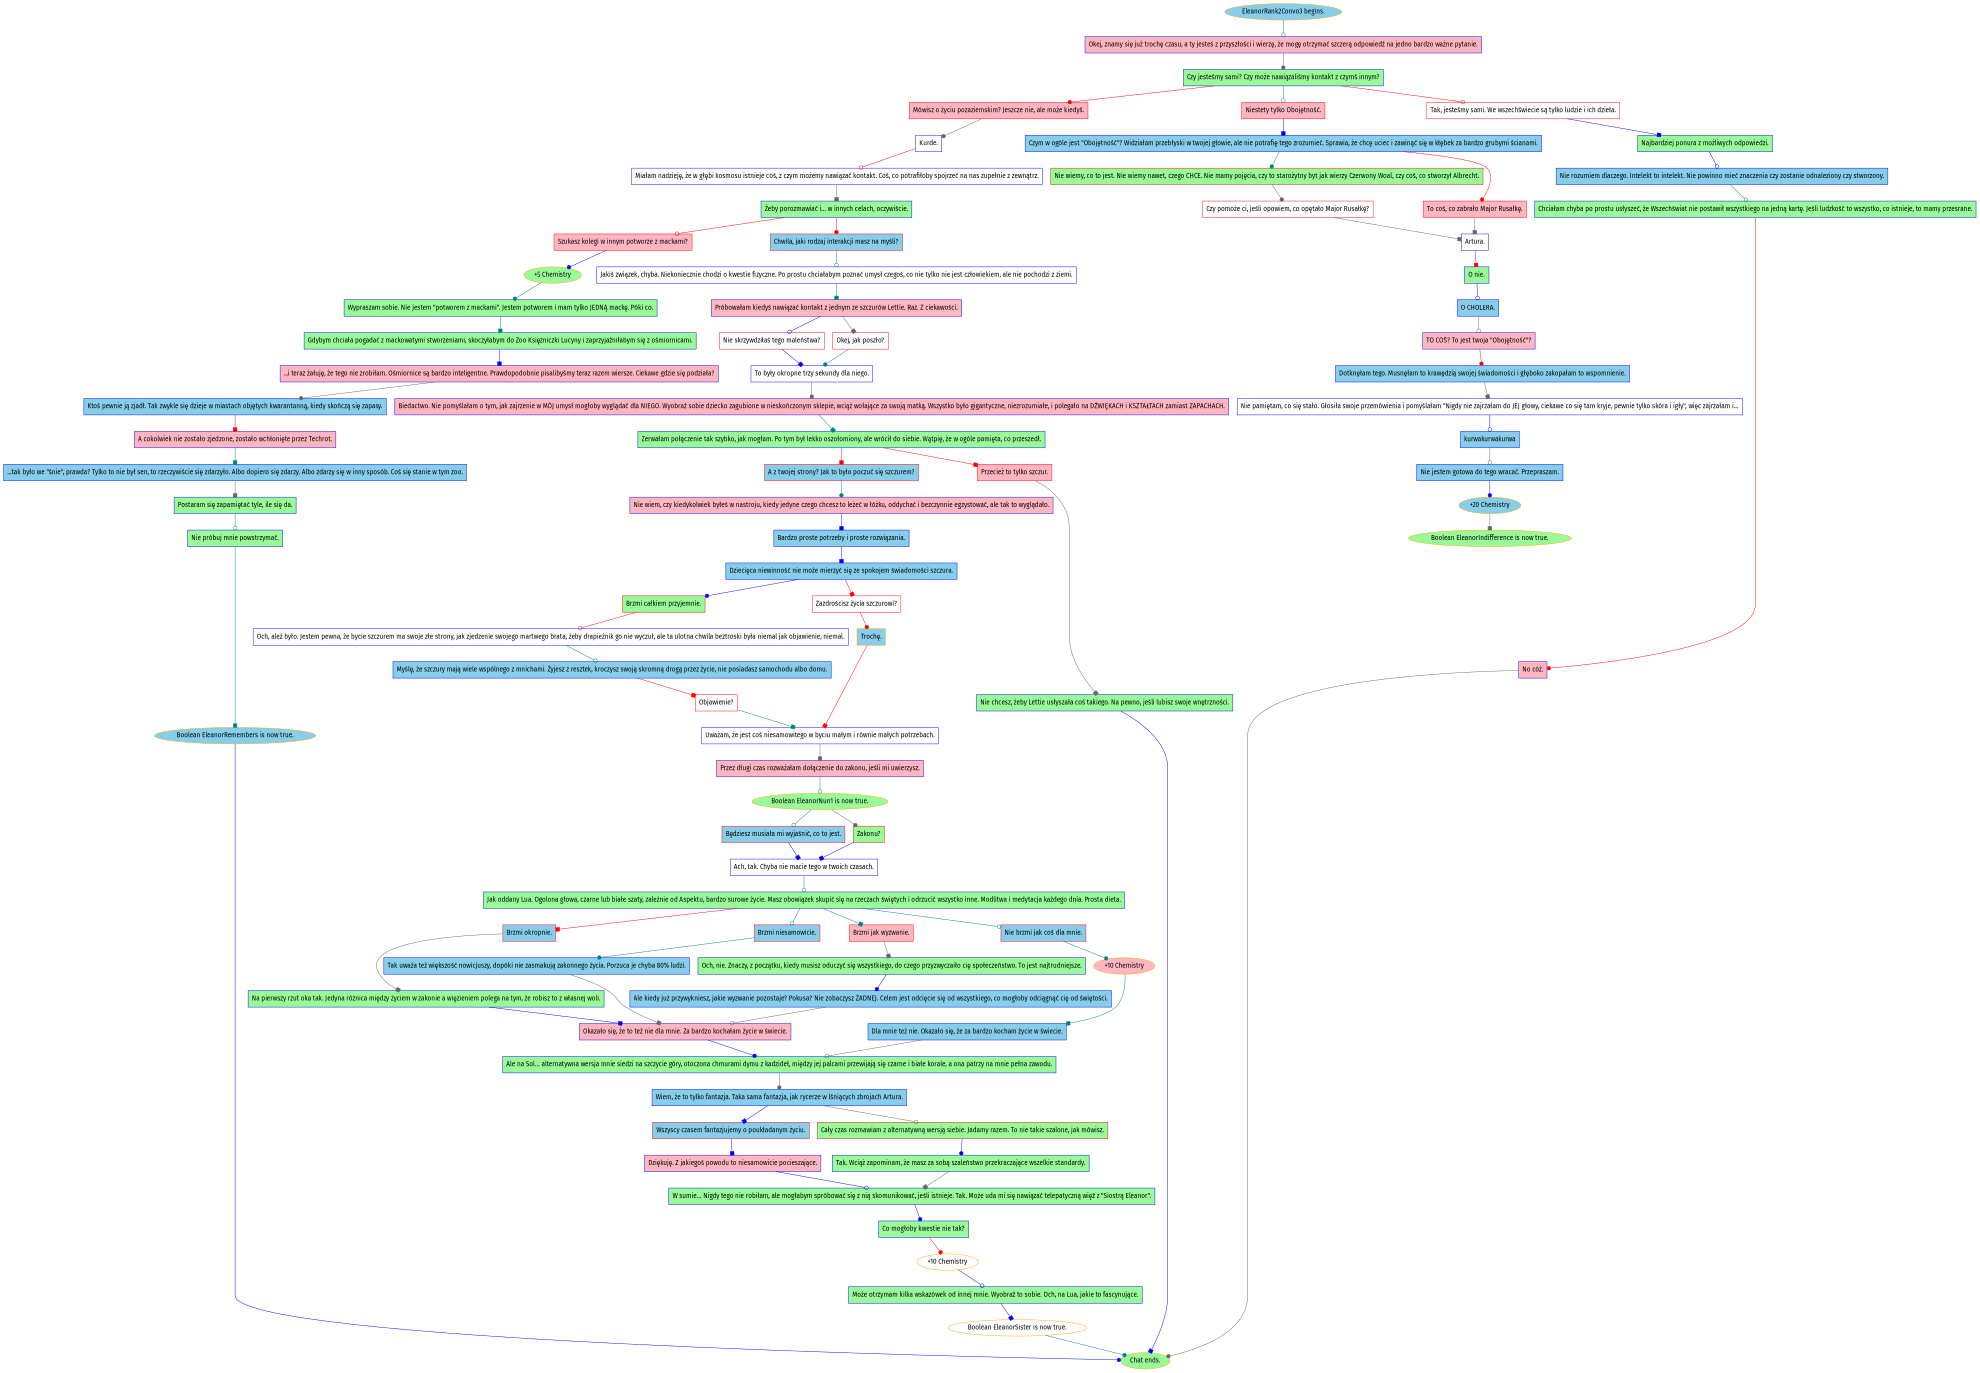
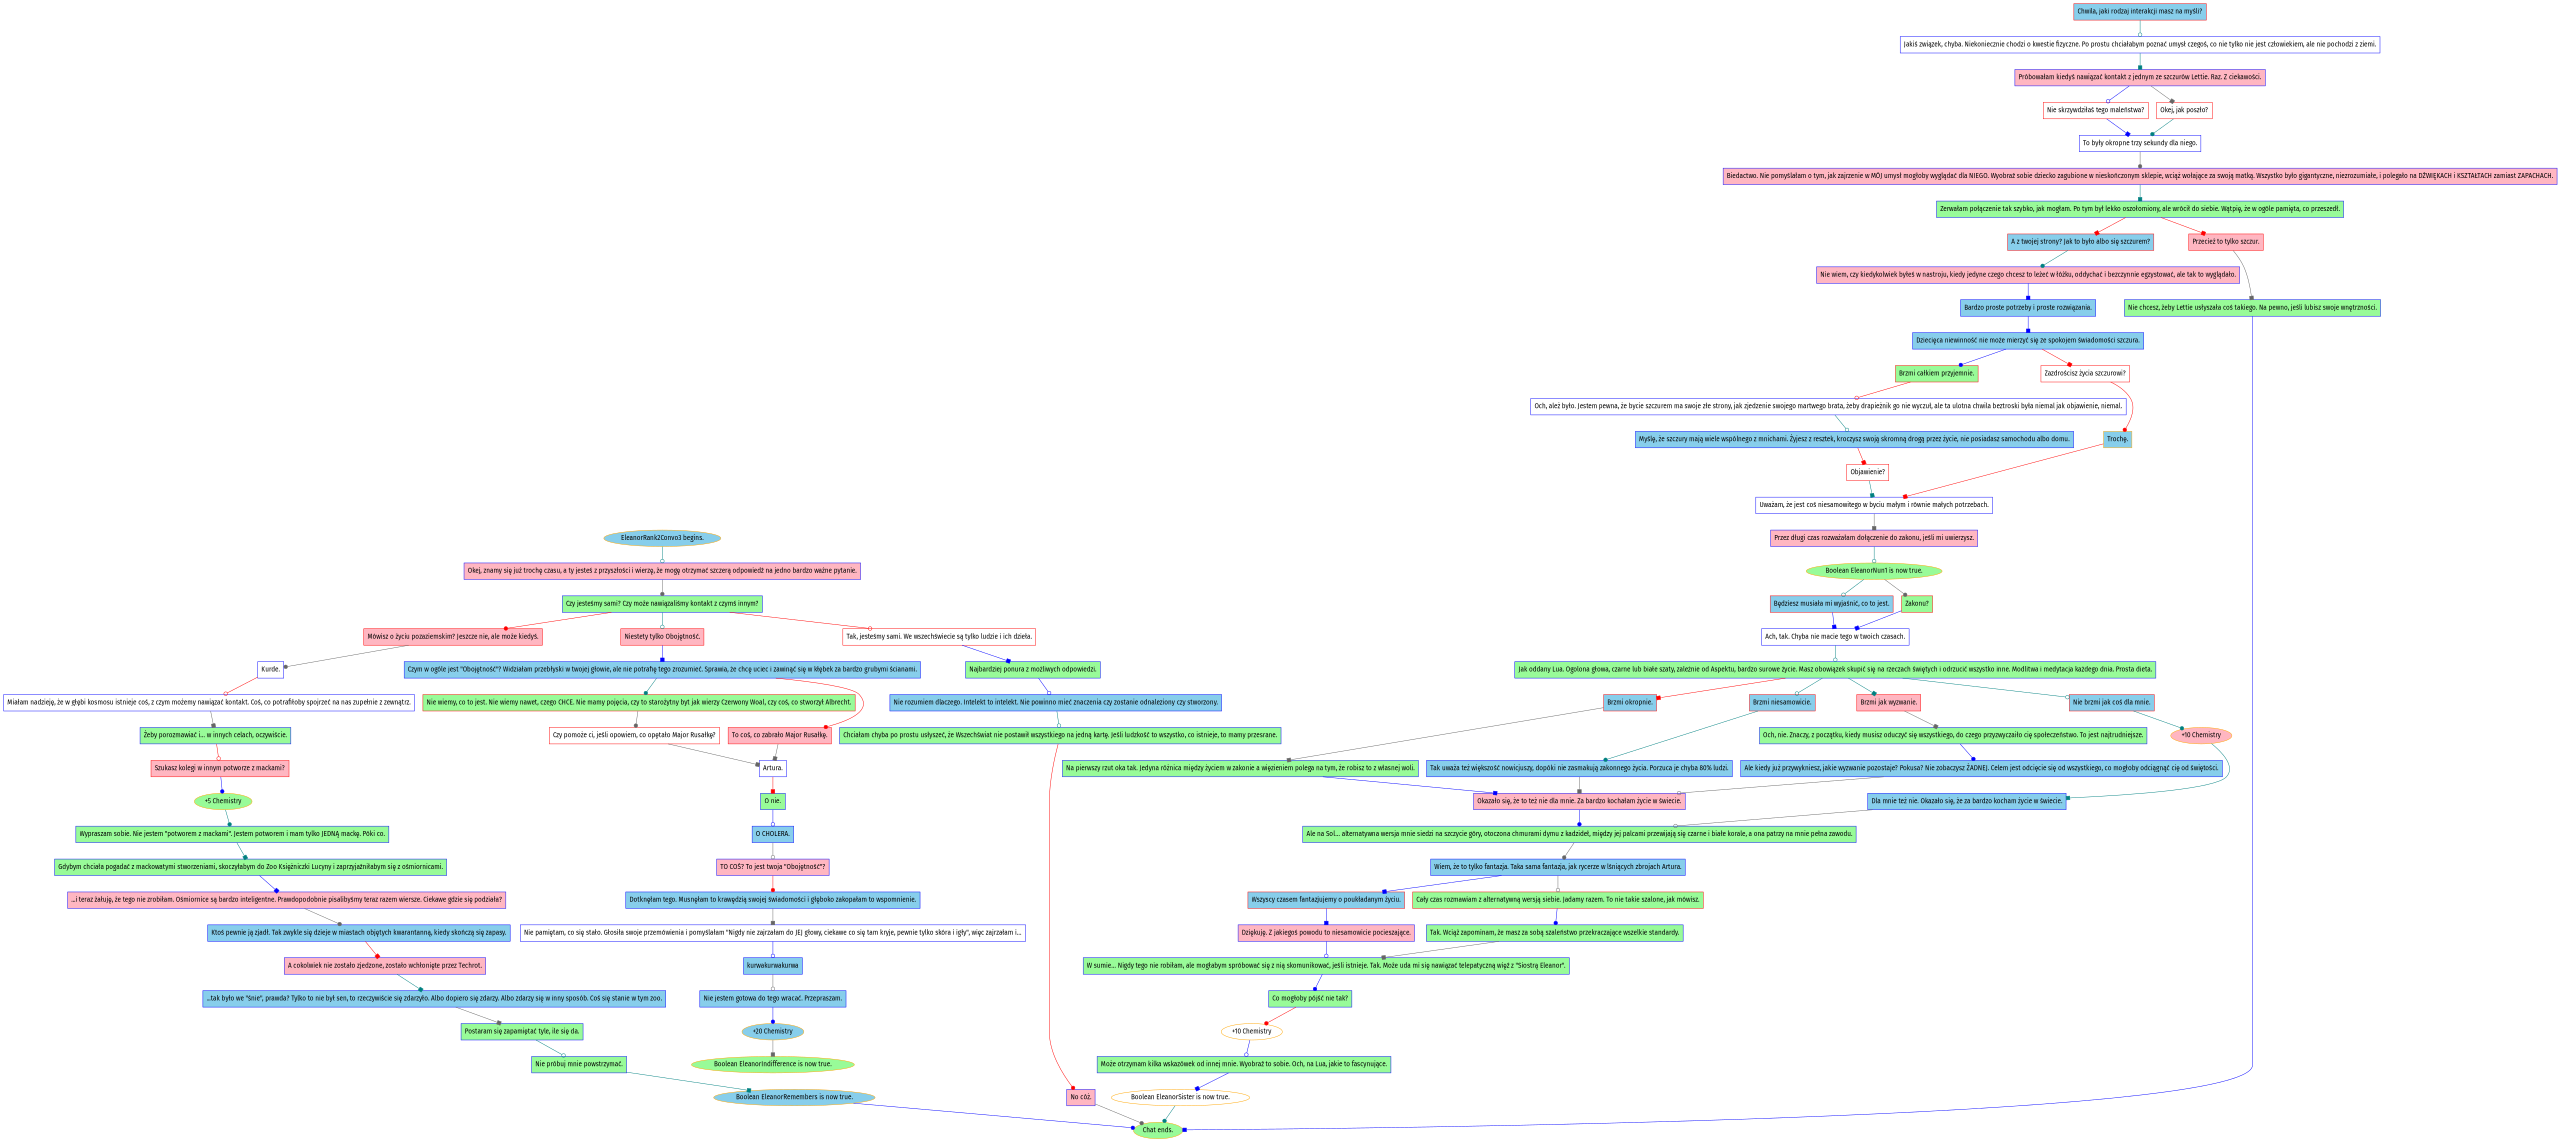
(836, 224) -> none
(841, 472) -> (2081, 242)
(924, 1229) -> (1310, 999)
